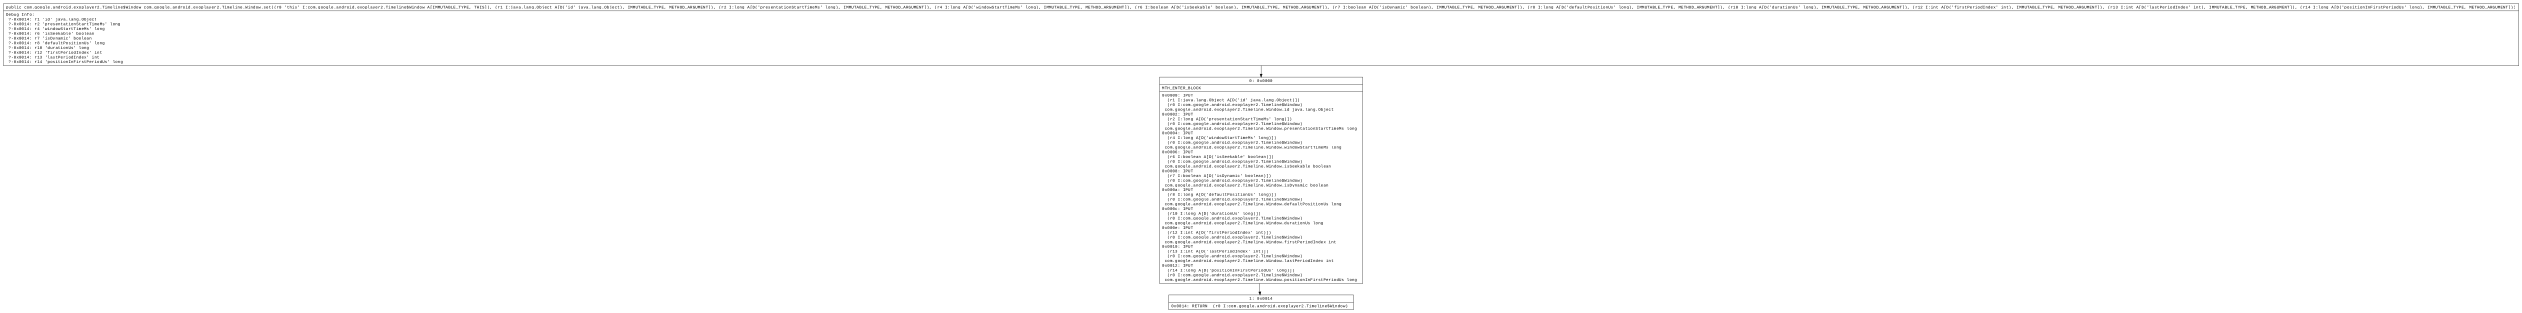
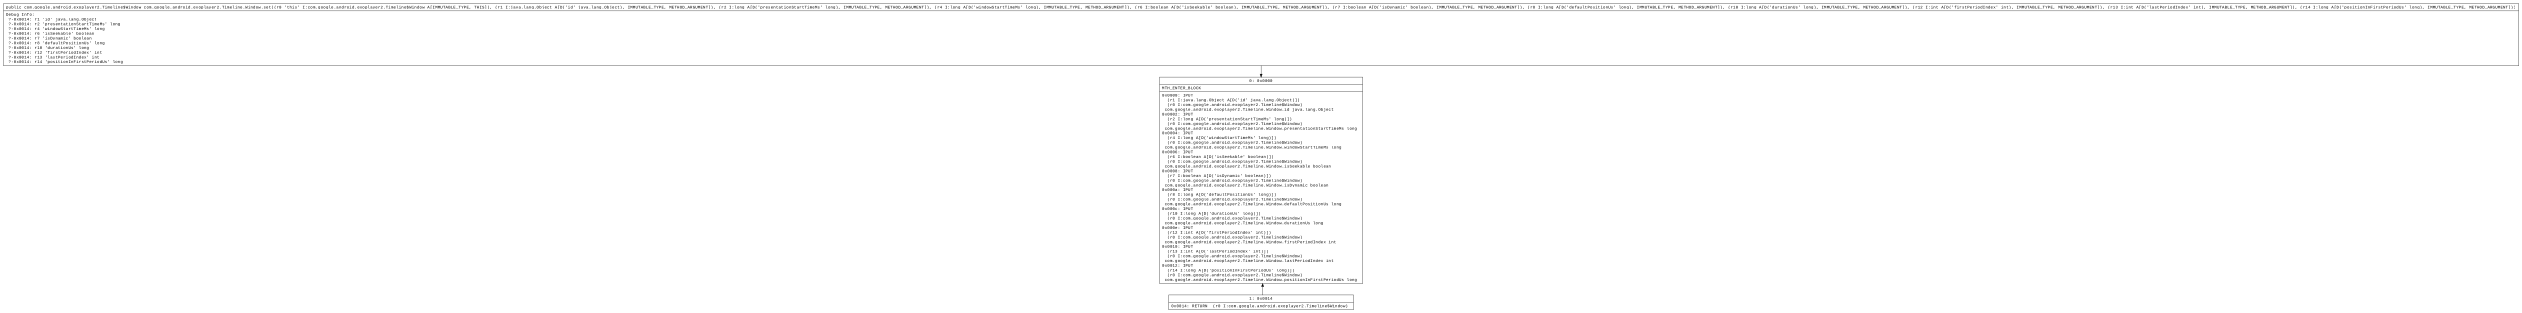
(1260, 288) -> (1262, 291)
